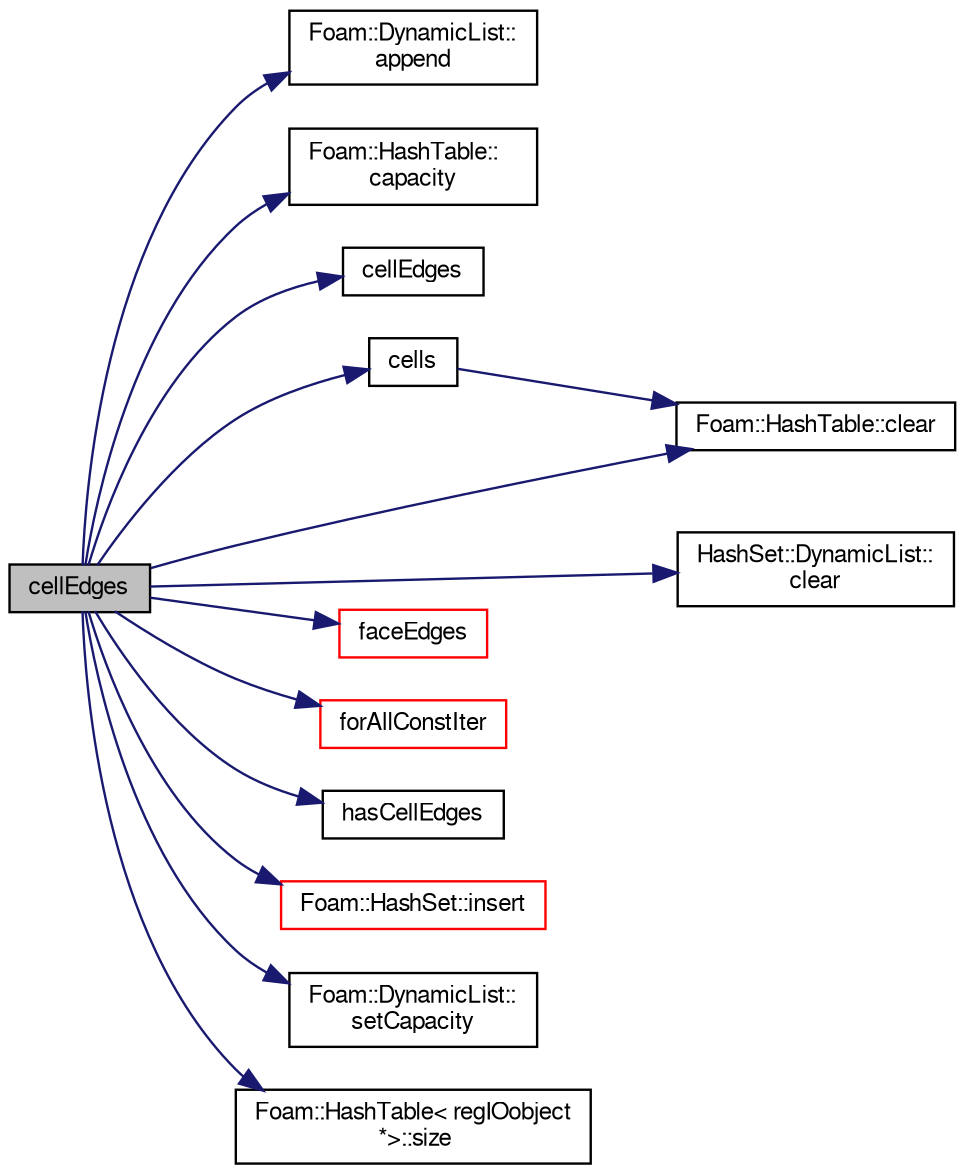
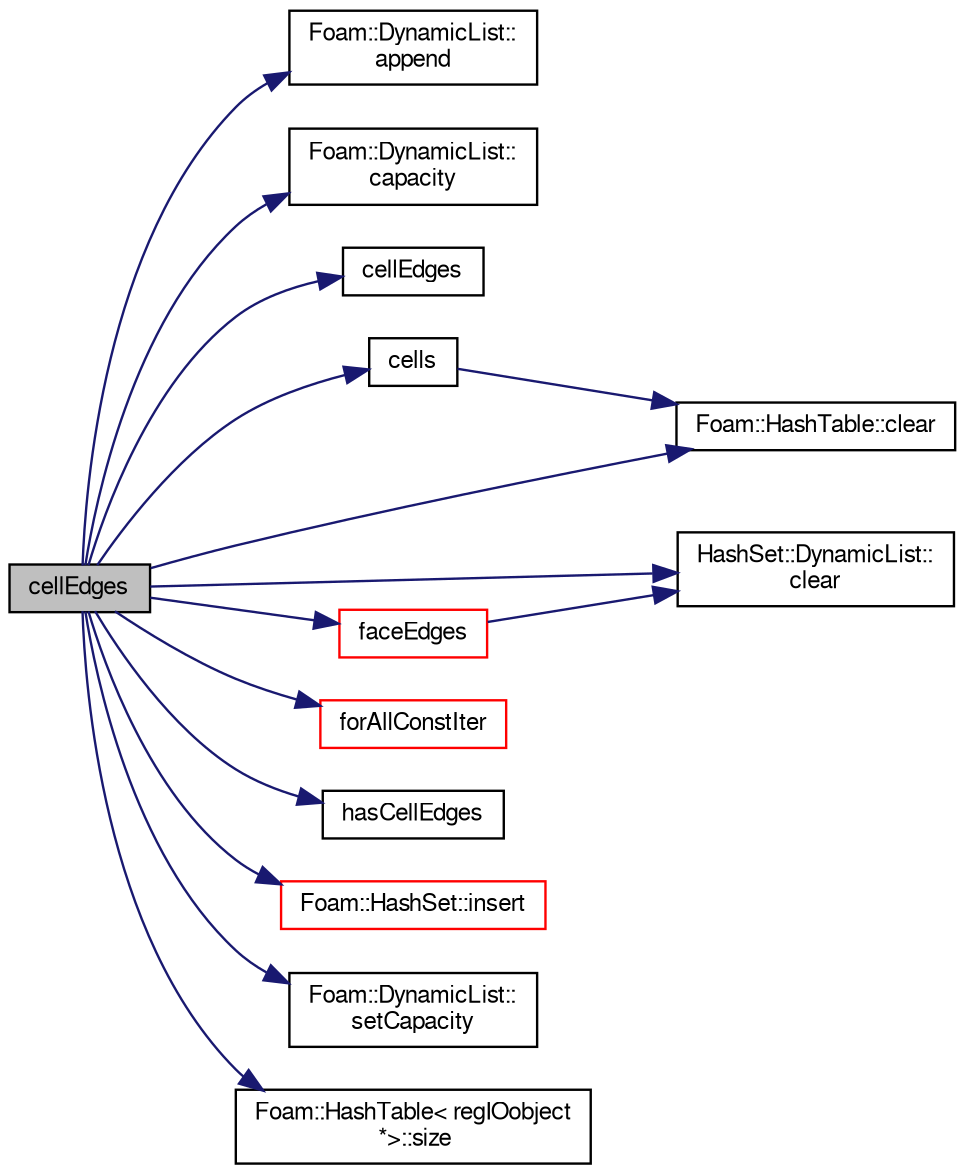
(413, 167) -> (413, 167)
none -> (571, 609)
